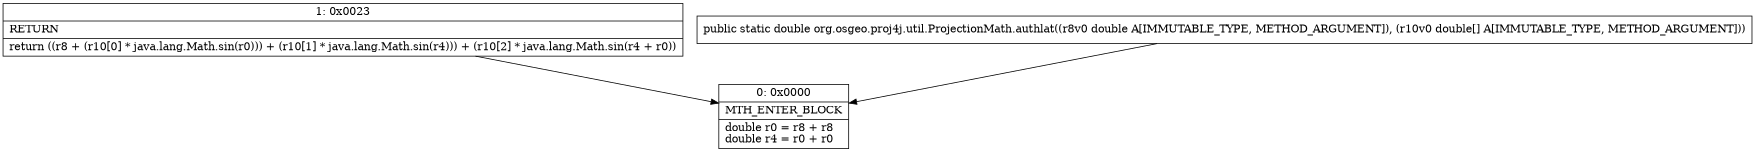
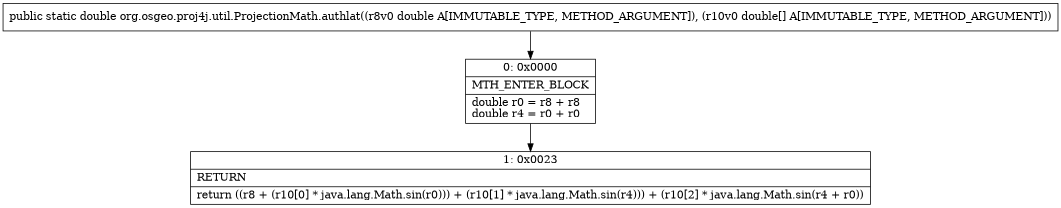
(593, 79) -> (531, 134)
